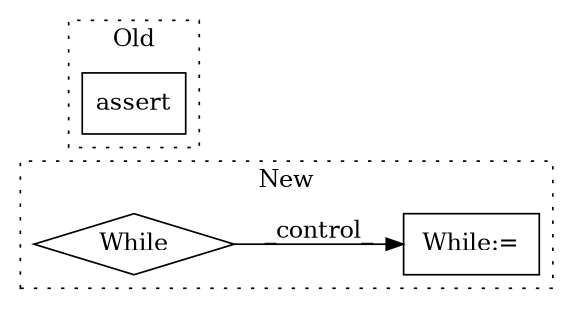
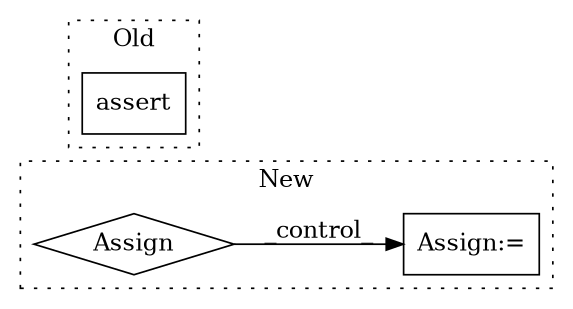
(134, 244) -> (134, 244)
(471, 244) -> (471, 244)
